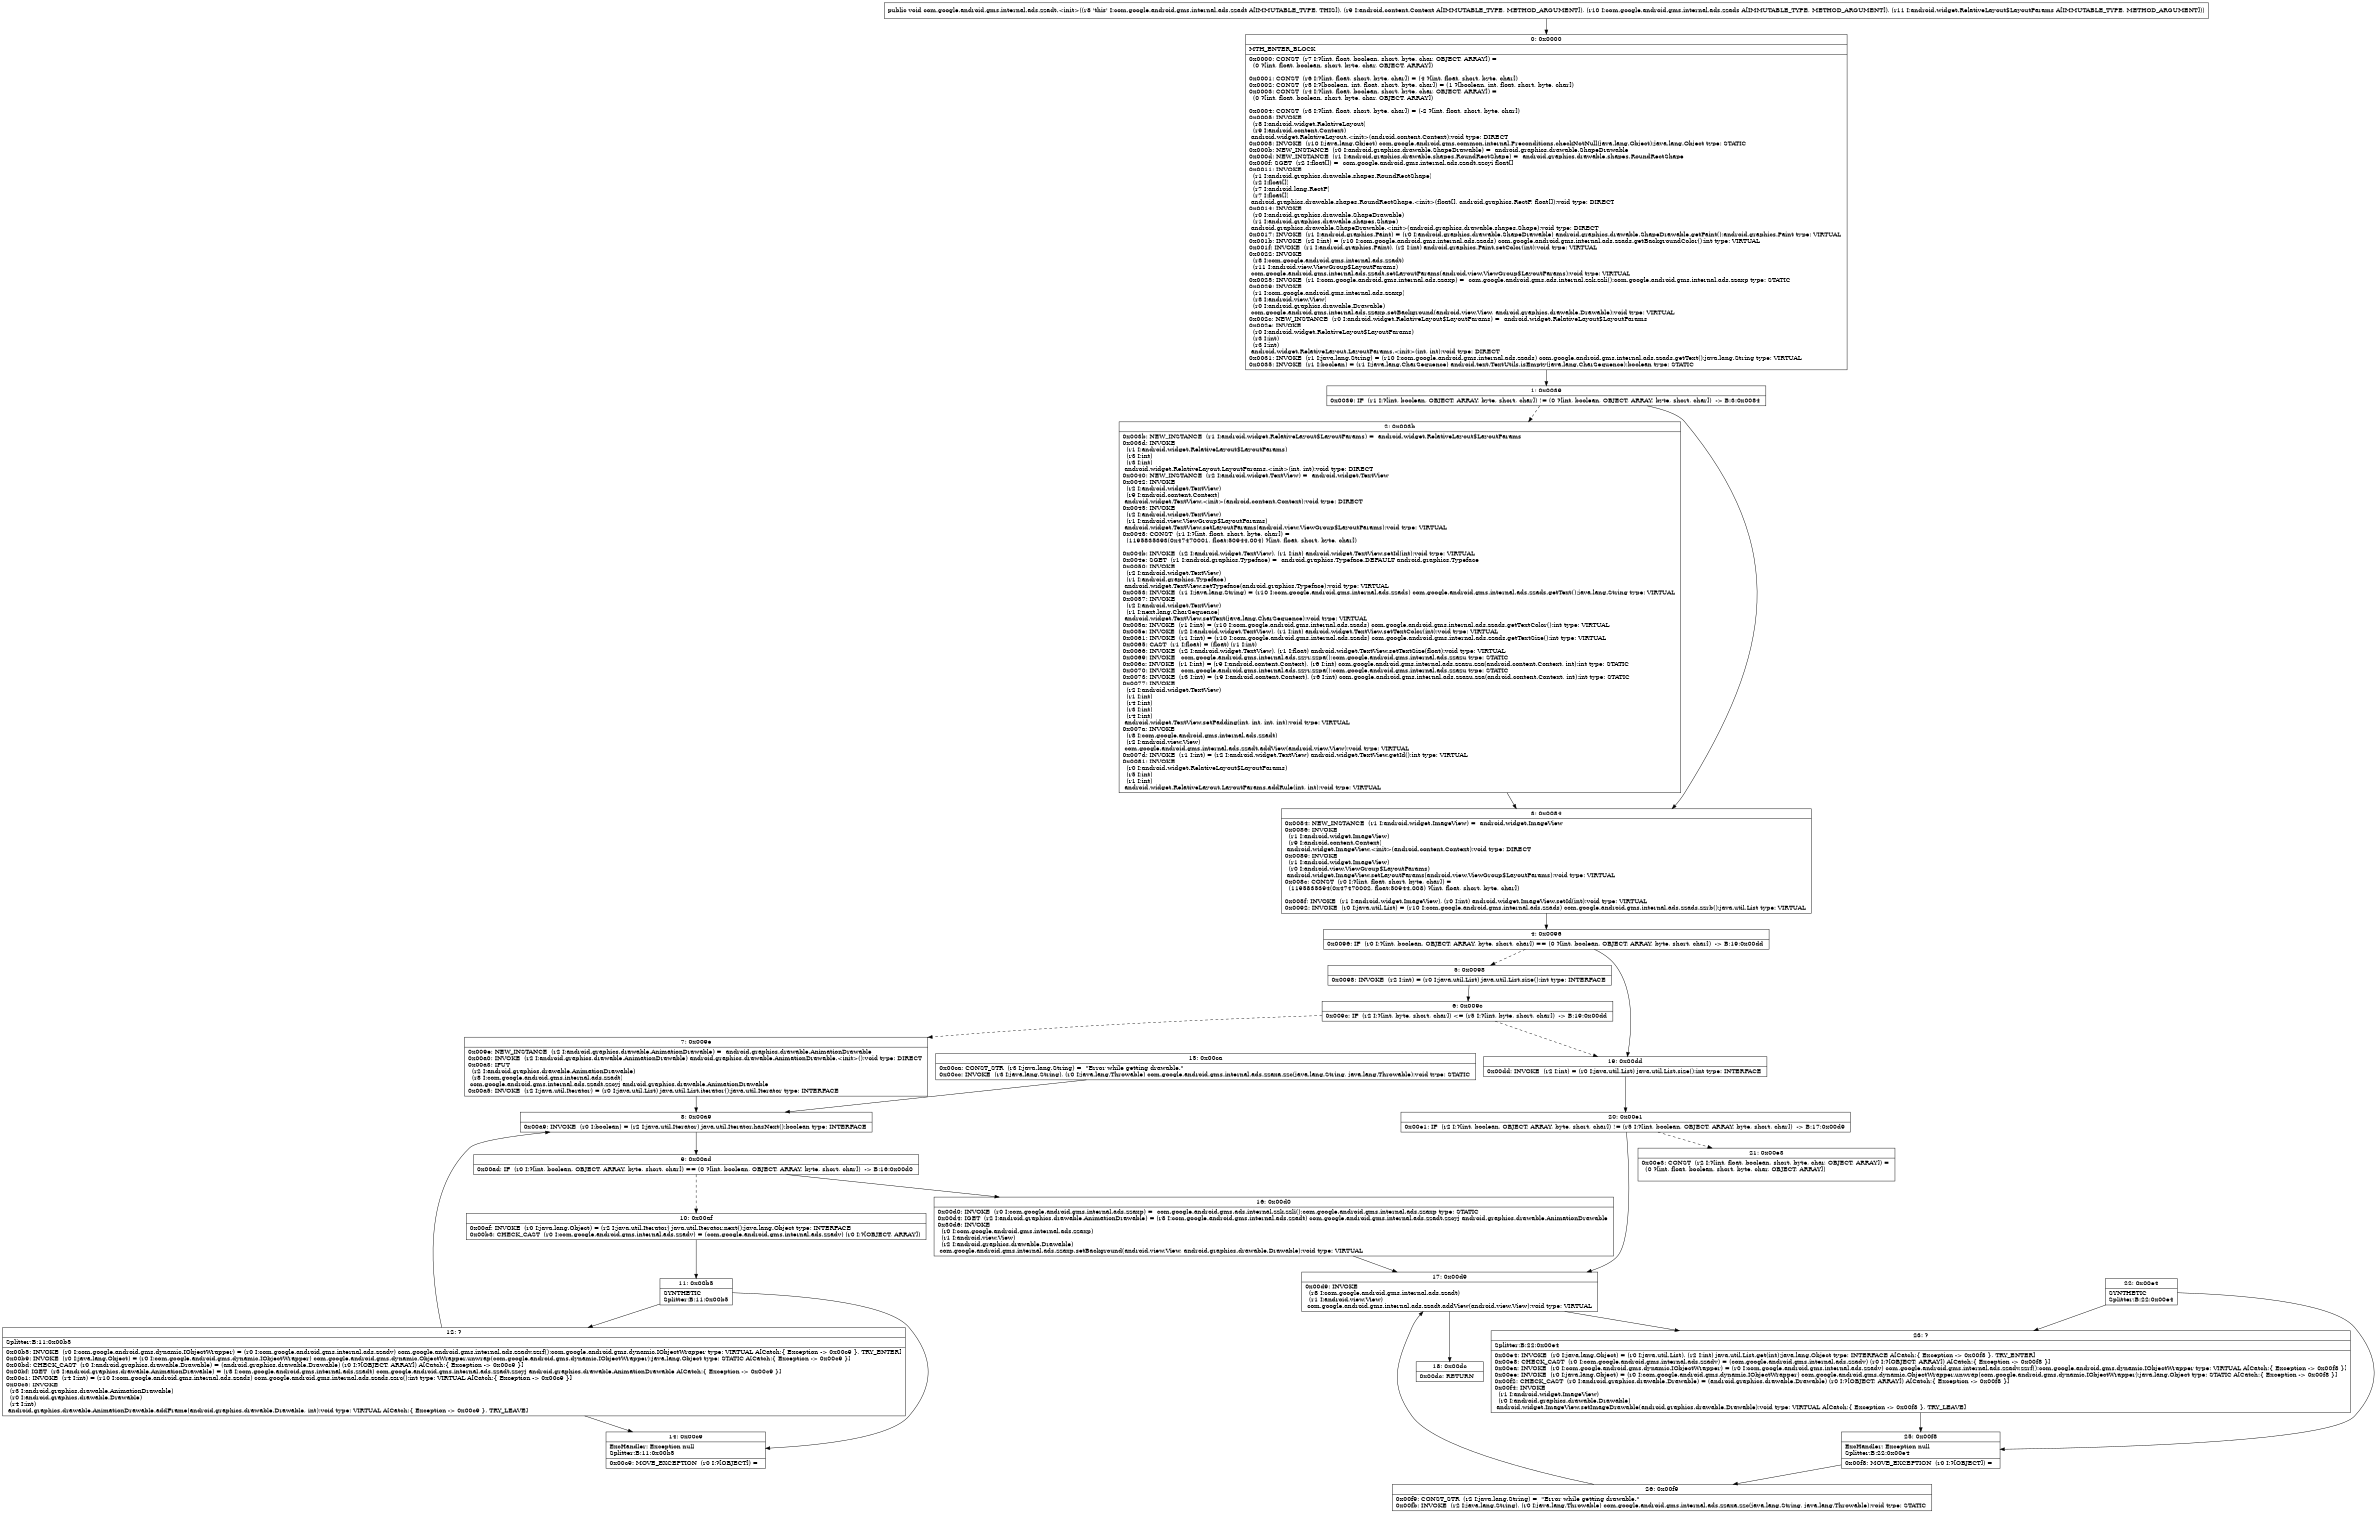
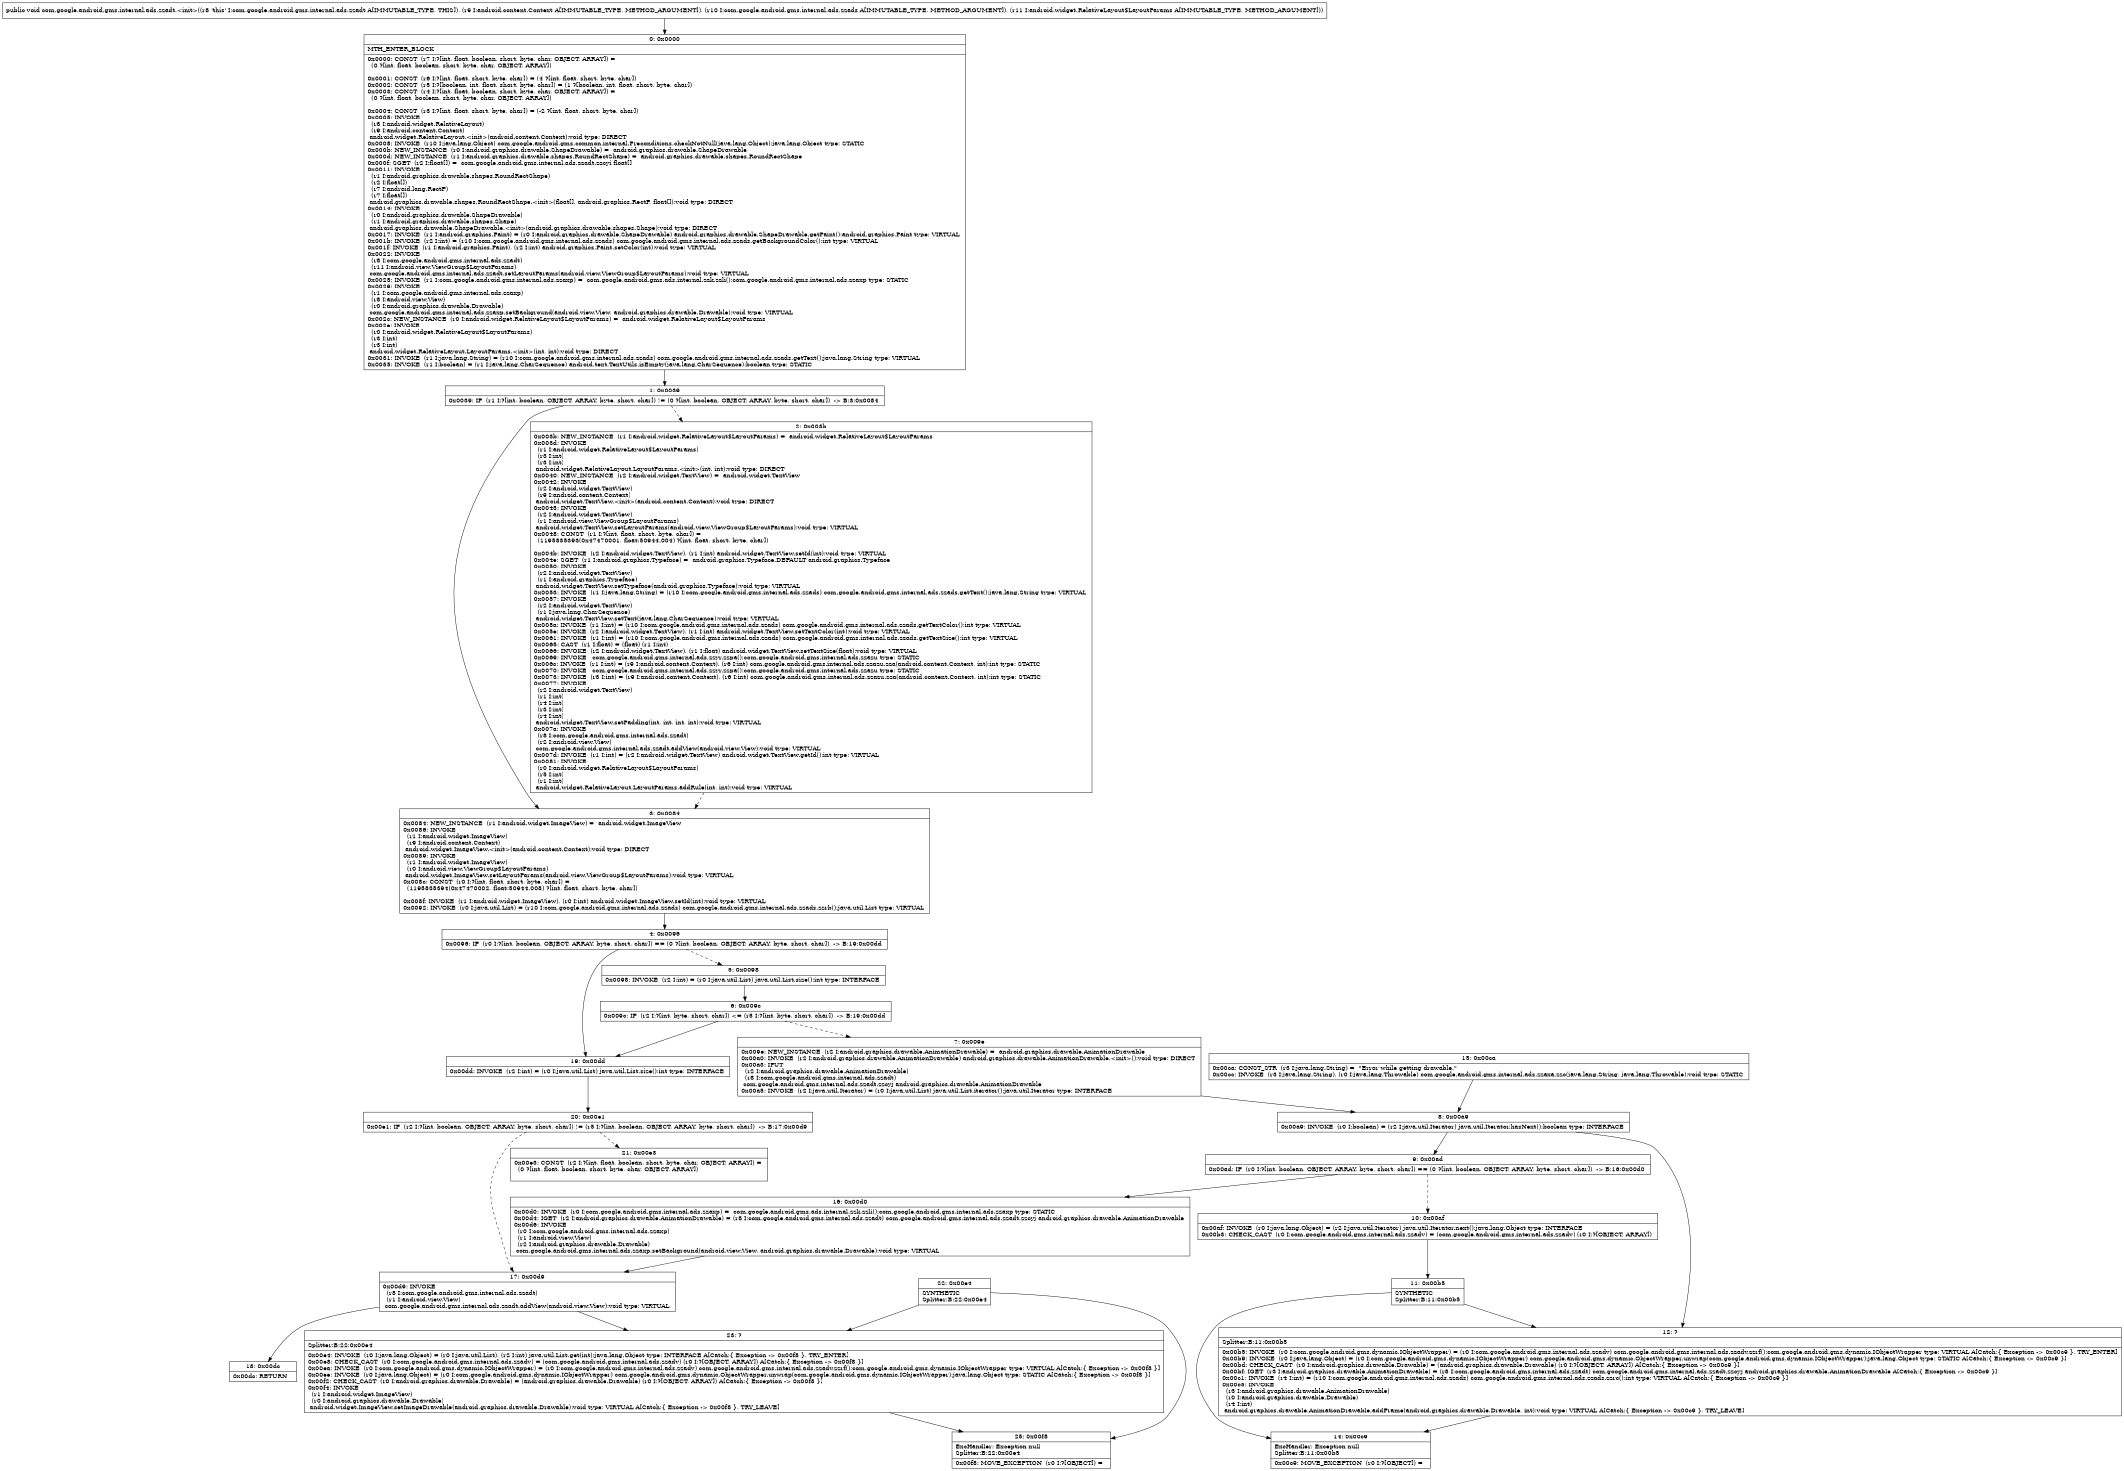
(1171, 612) -> (582, 612)
(1511, 799) -> (701, 799)
(1544, 1038) -> (669, 1038)
(442, 1195) -> (1681, 1192)
(1628, 1210) -> (491, 1195)
(966, 1225) -> (542, 1225)
(1662, 1498) -> none
